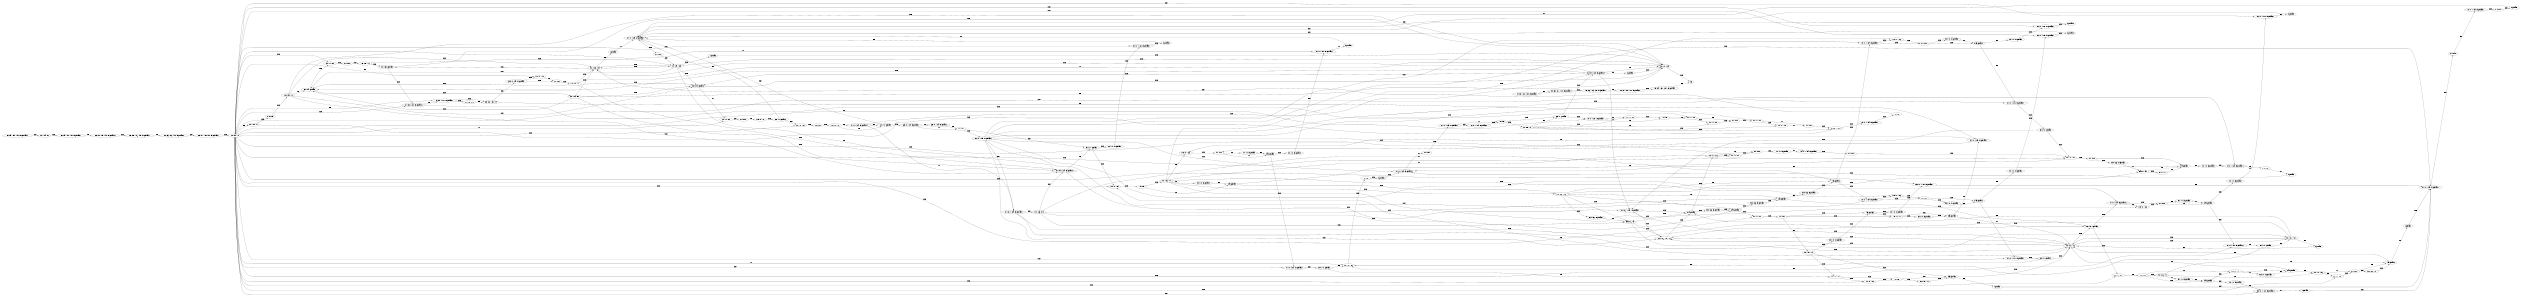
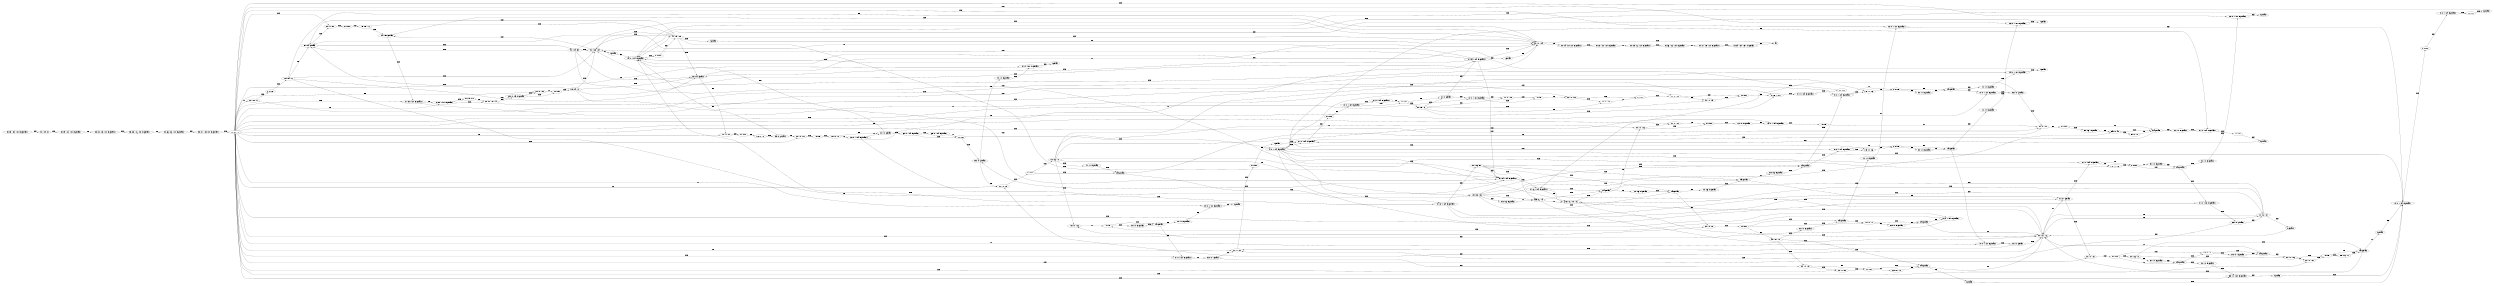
none -> (1571, 46)
(1612, 137) -> (1491, 116)
